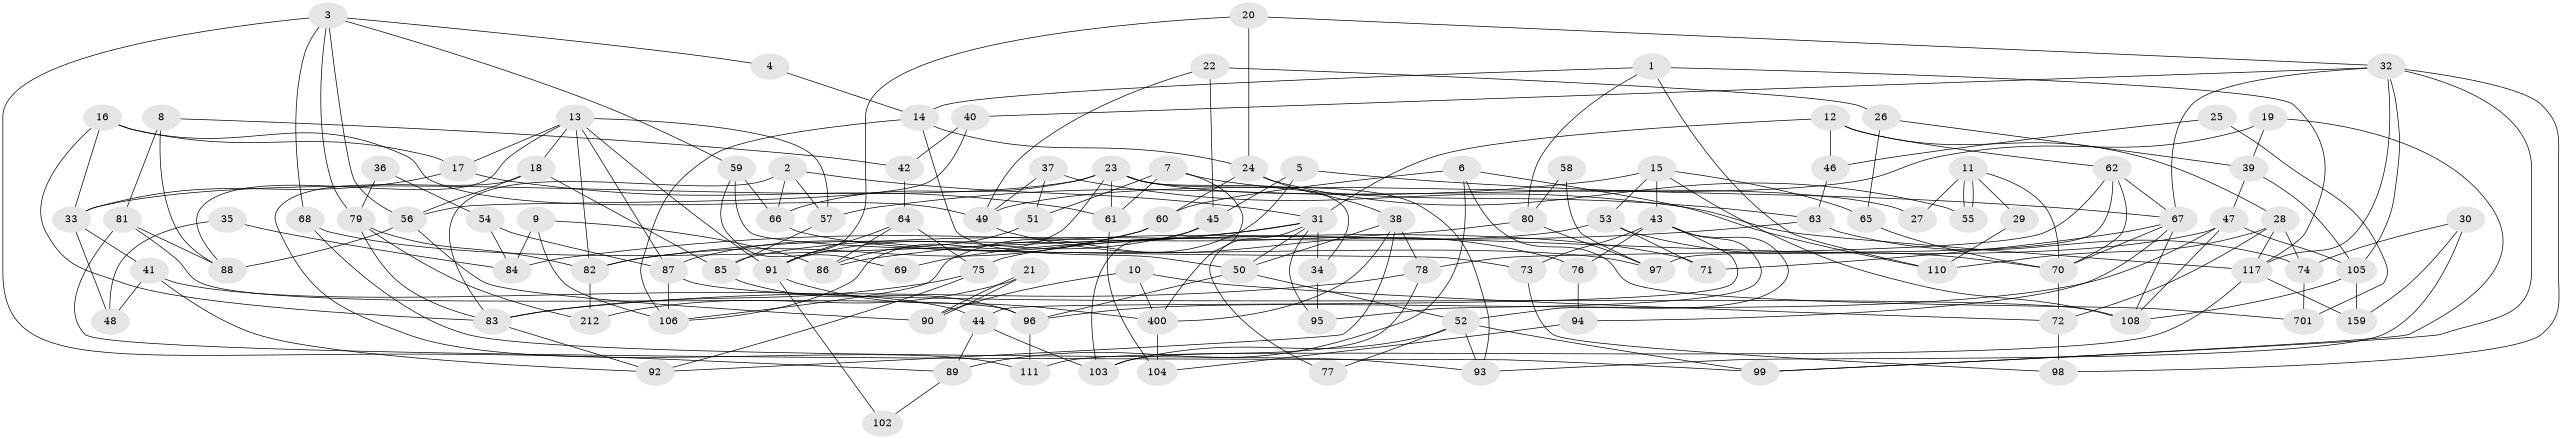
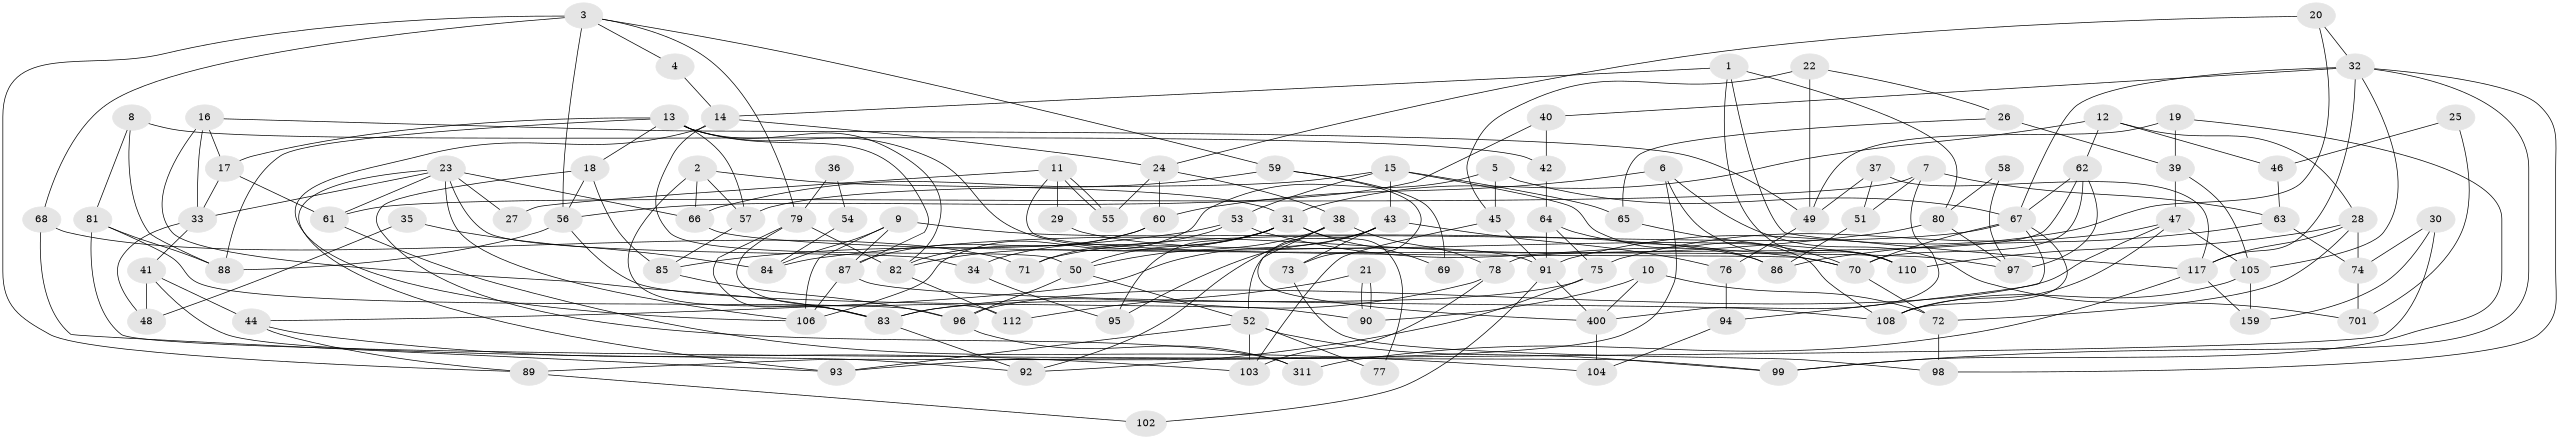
(575, 248) -> (878, 239)
(590, 322) -> (1012, 322)
(1030, 373) -> (1303, 373)
